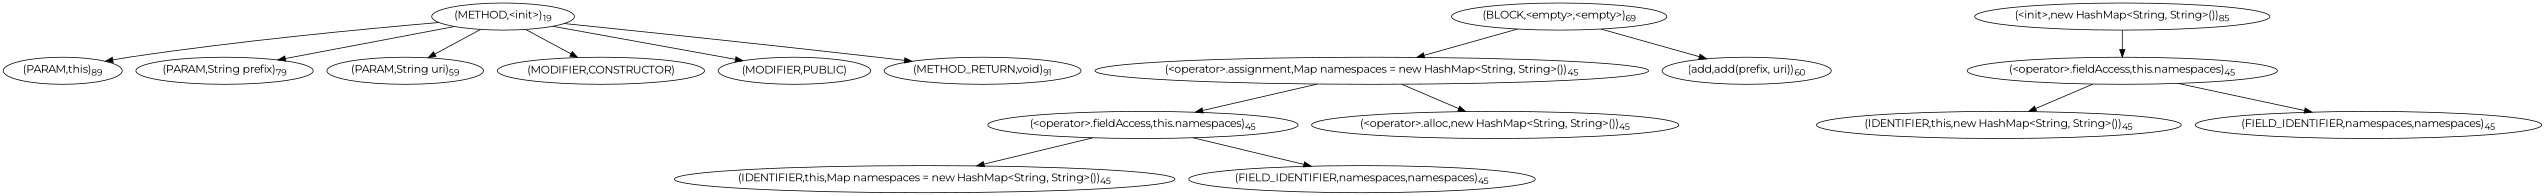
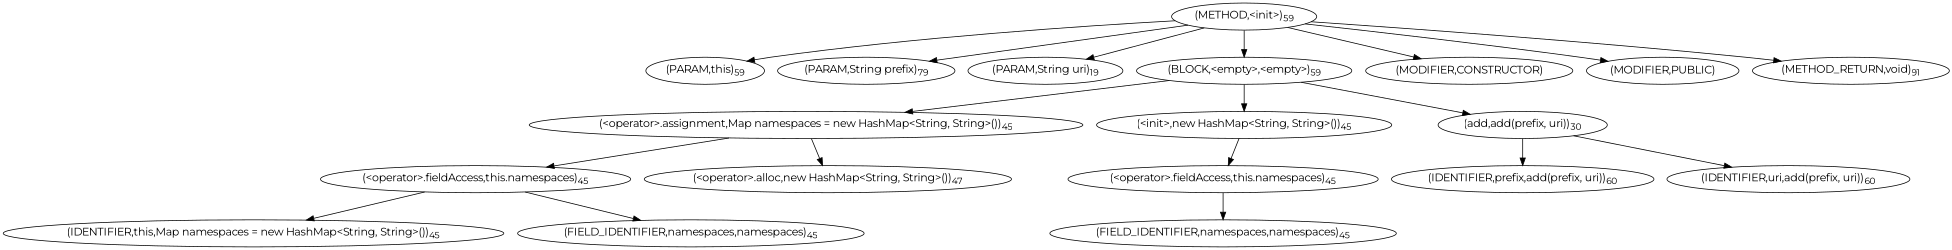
(547, 15) -> (1289, 15)
(1631, 15) -> (1316, 70)
(2224, 15) -> (1346, 124)
none -> (1244, 40)
(97, 70) -> (739, 70)
(454, 70) -> (1094, 70)
(1800, 70) -> (1576, 124)
none -> (1244, 94)
(1625, 124) -> (957, 178)
(1999, 125) -> none
none -> (1523, 179)
none -> (1788, 179)
